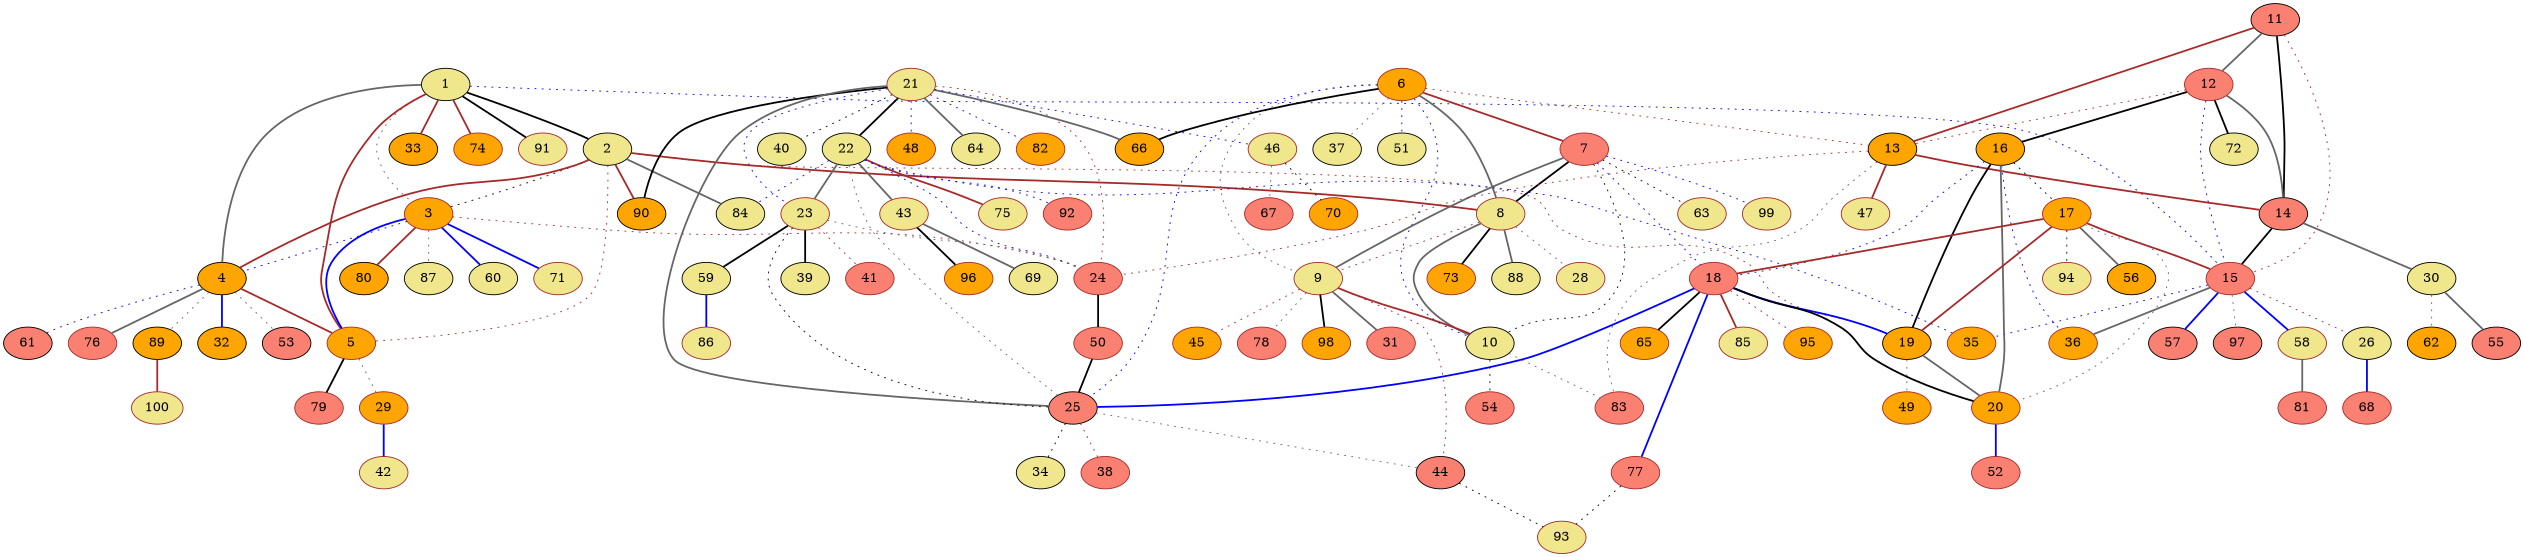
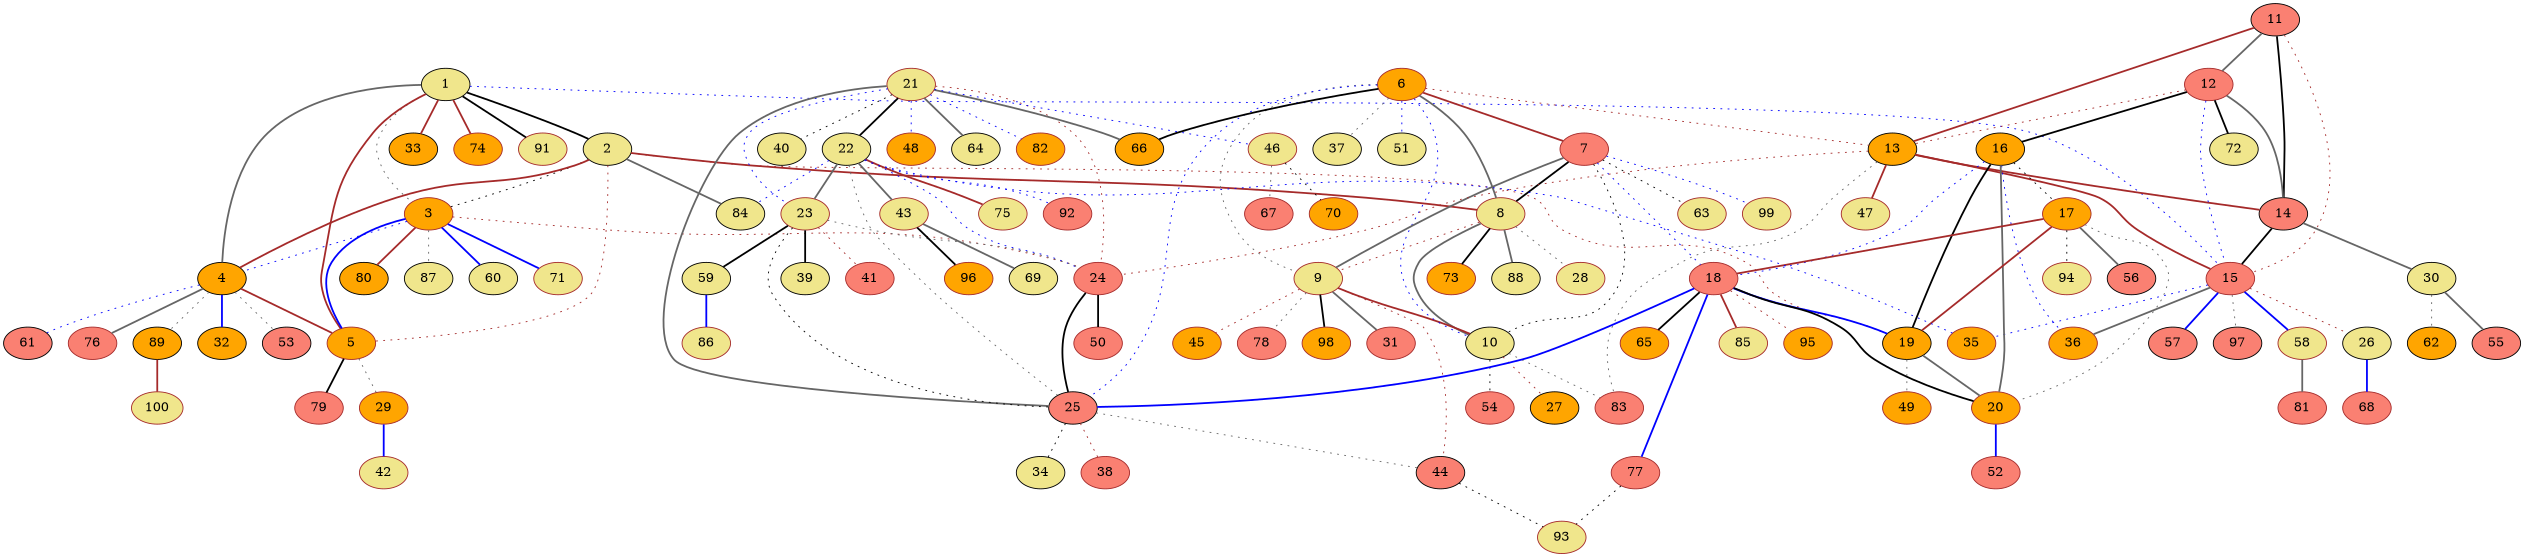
(642, 214) -> none
(2164, 252) -> (2073, 190)
(2132, 279) -> (2132, 279)
(1085, 376) -> (1063, 340)
none -> (1555, 408)
